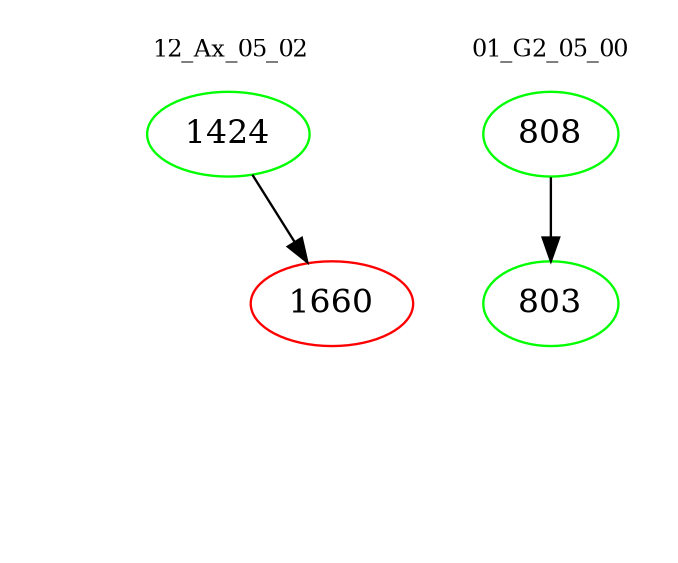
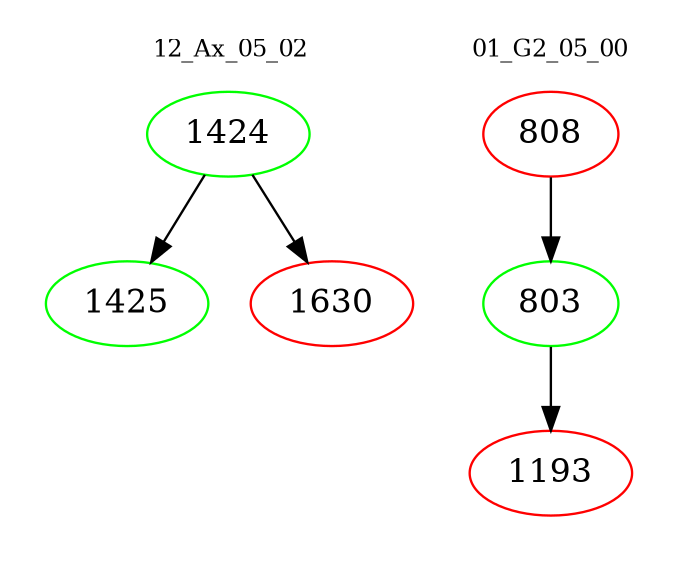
(551, 134) -> (551, 134)
none -> (127, 304)
(332, 304) -> (332, 304)
none -> (551, 473)
